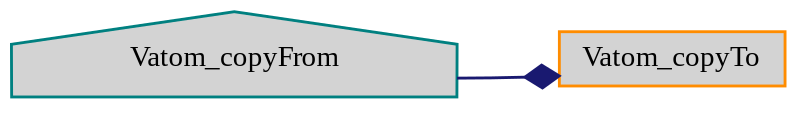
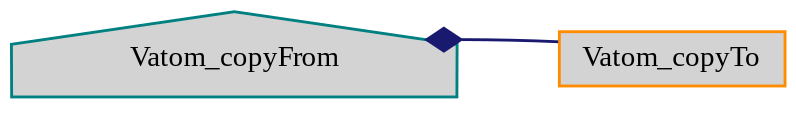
(491, 78) -> (510, 40)
